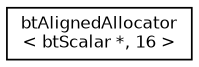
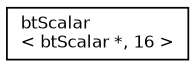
(99, 34) -> (98, 34)
